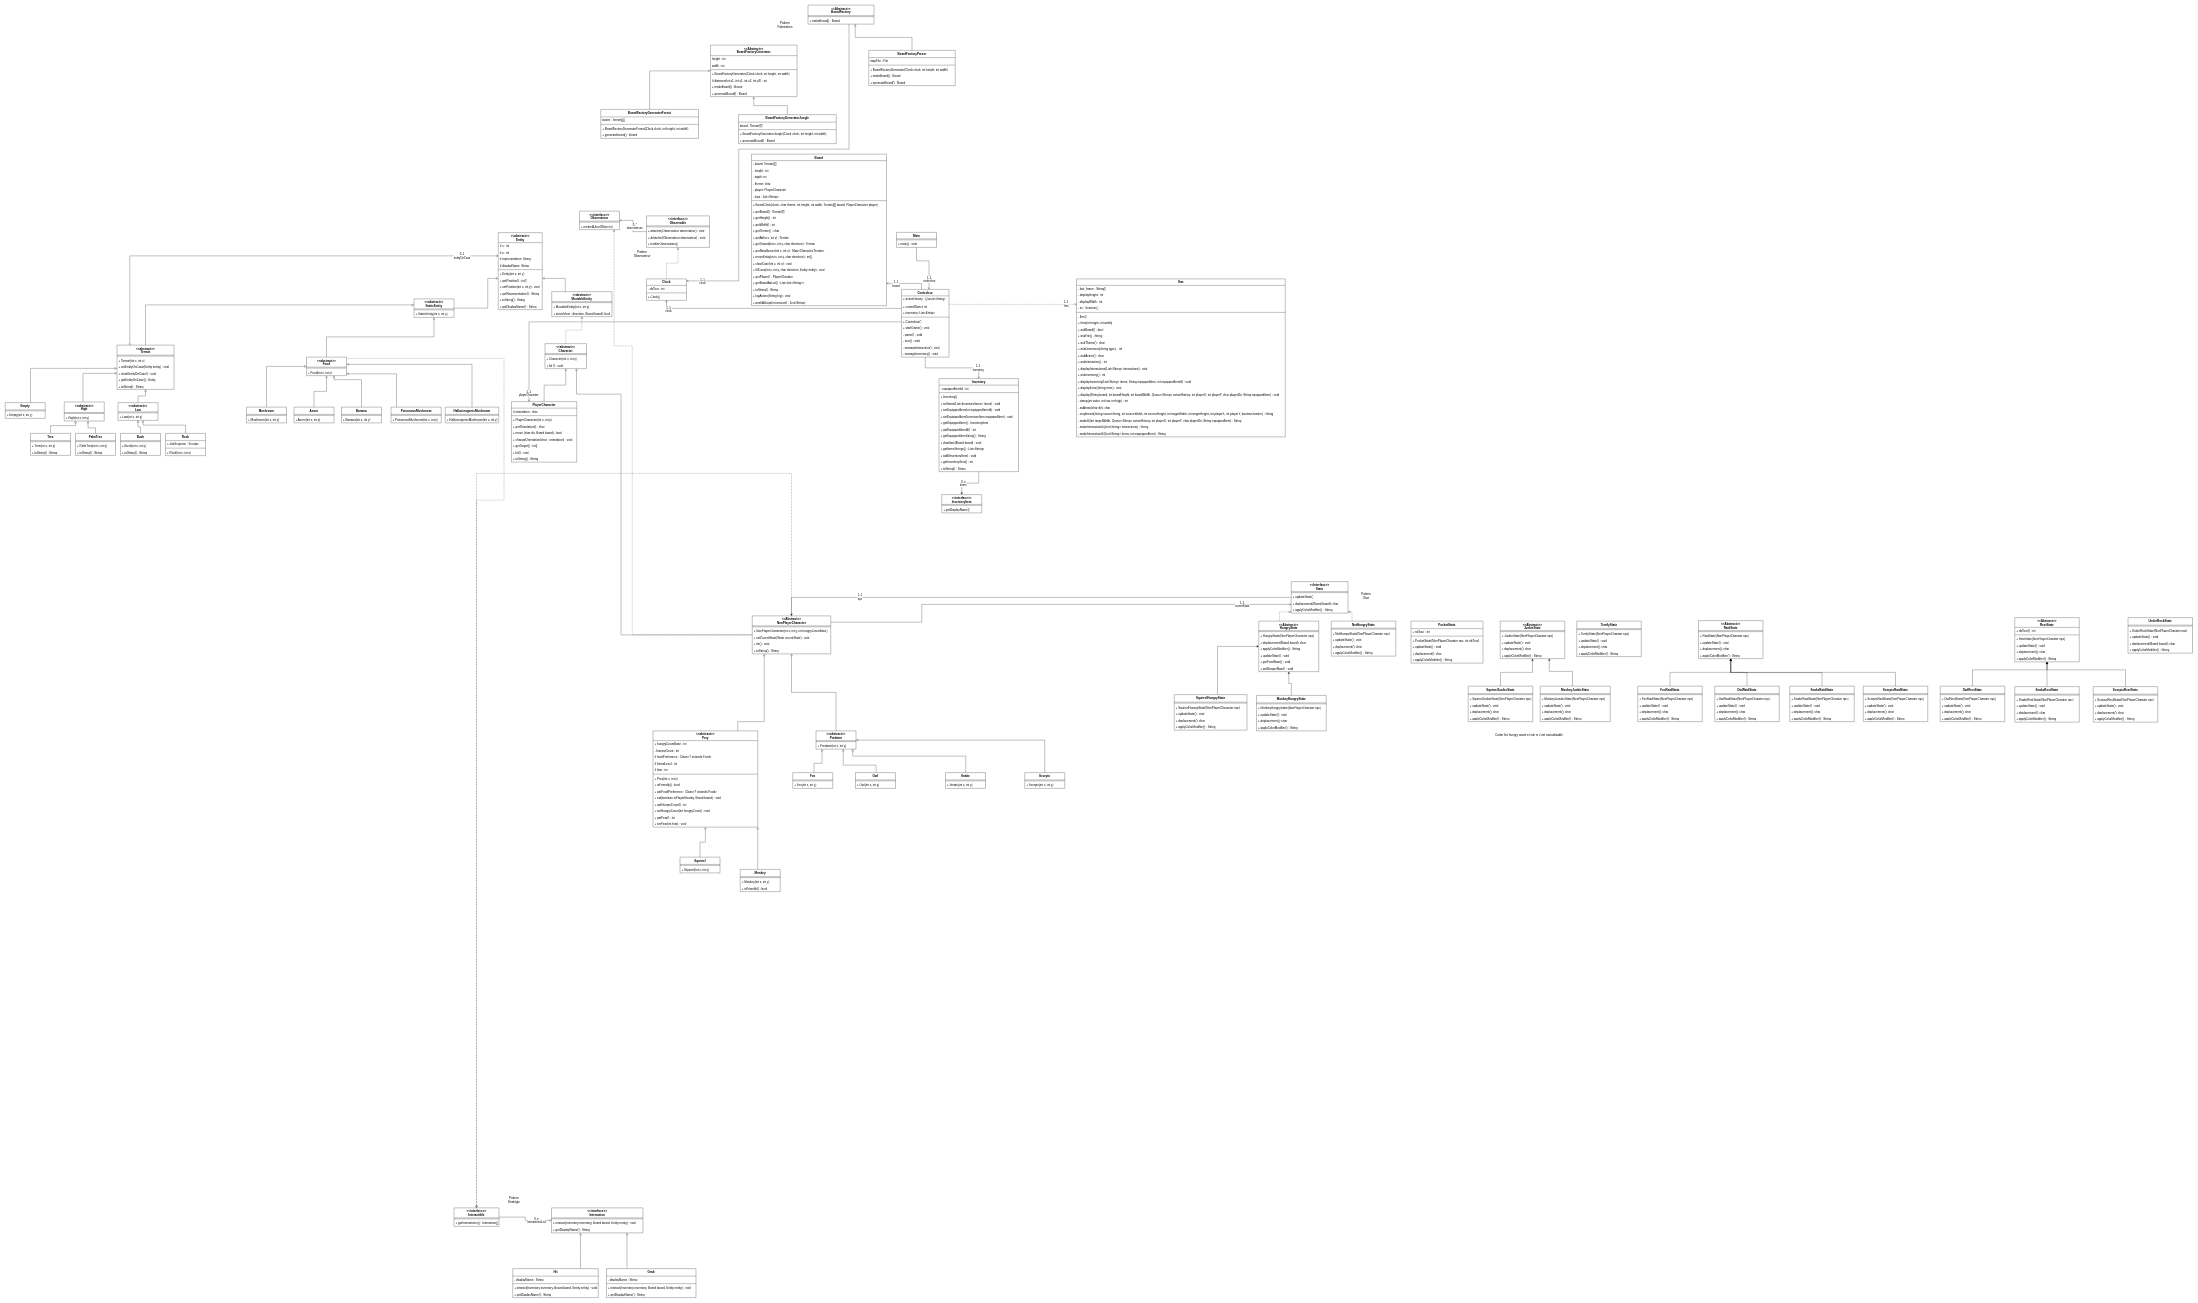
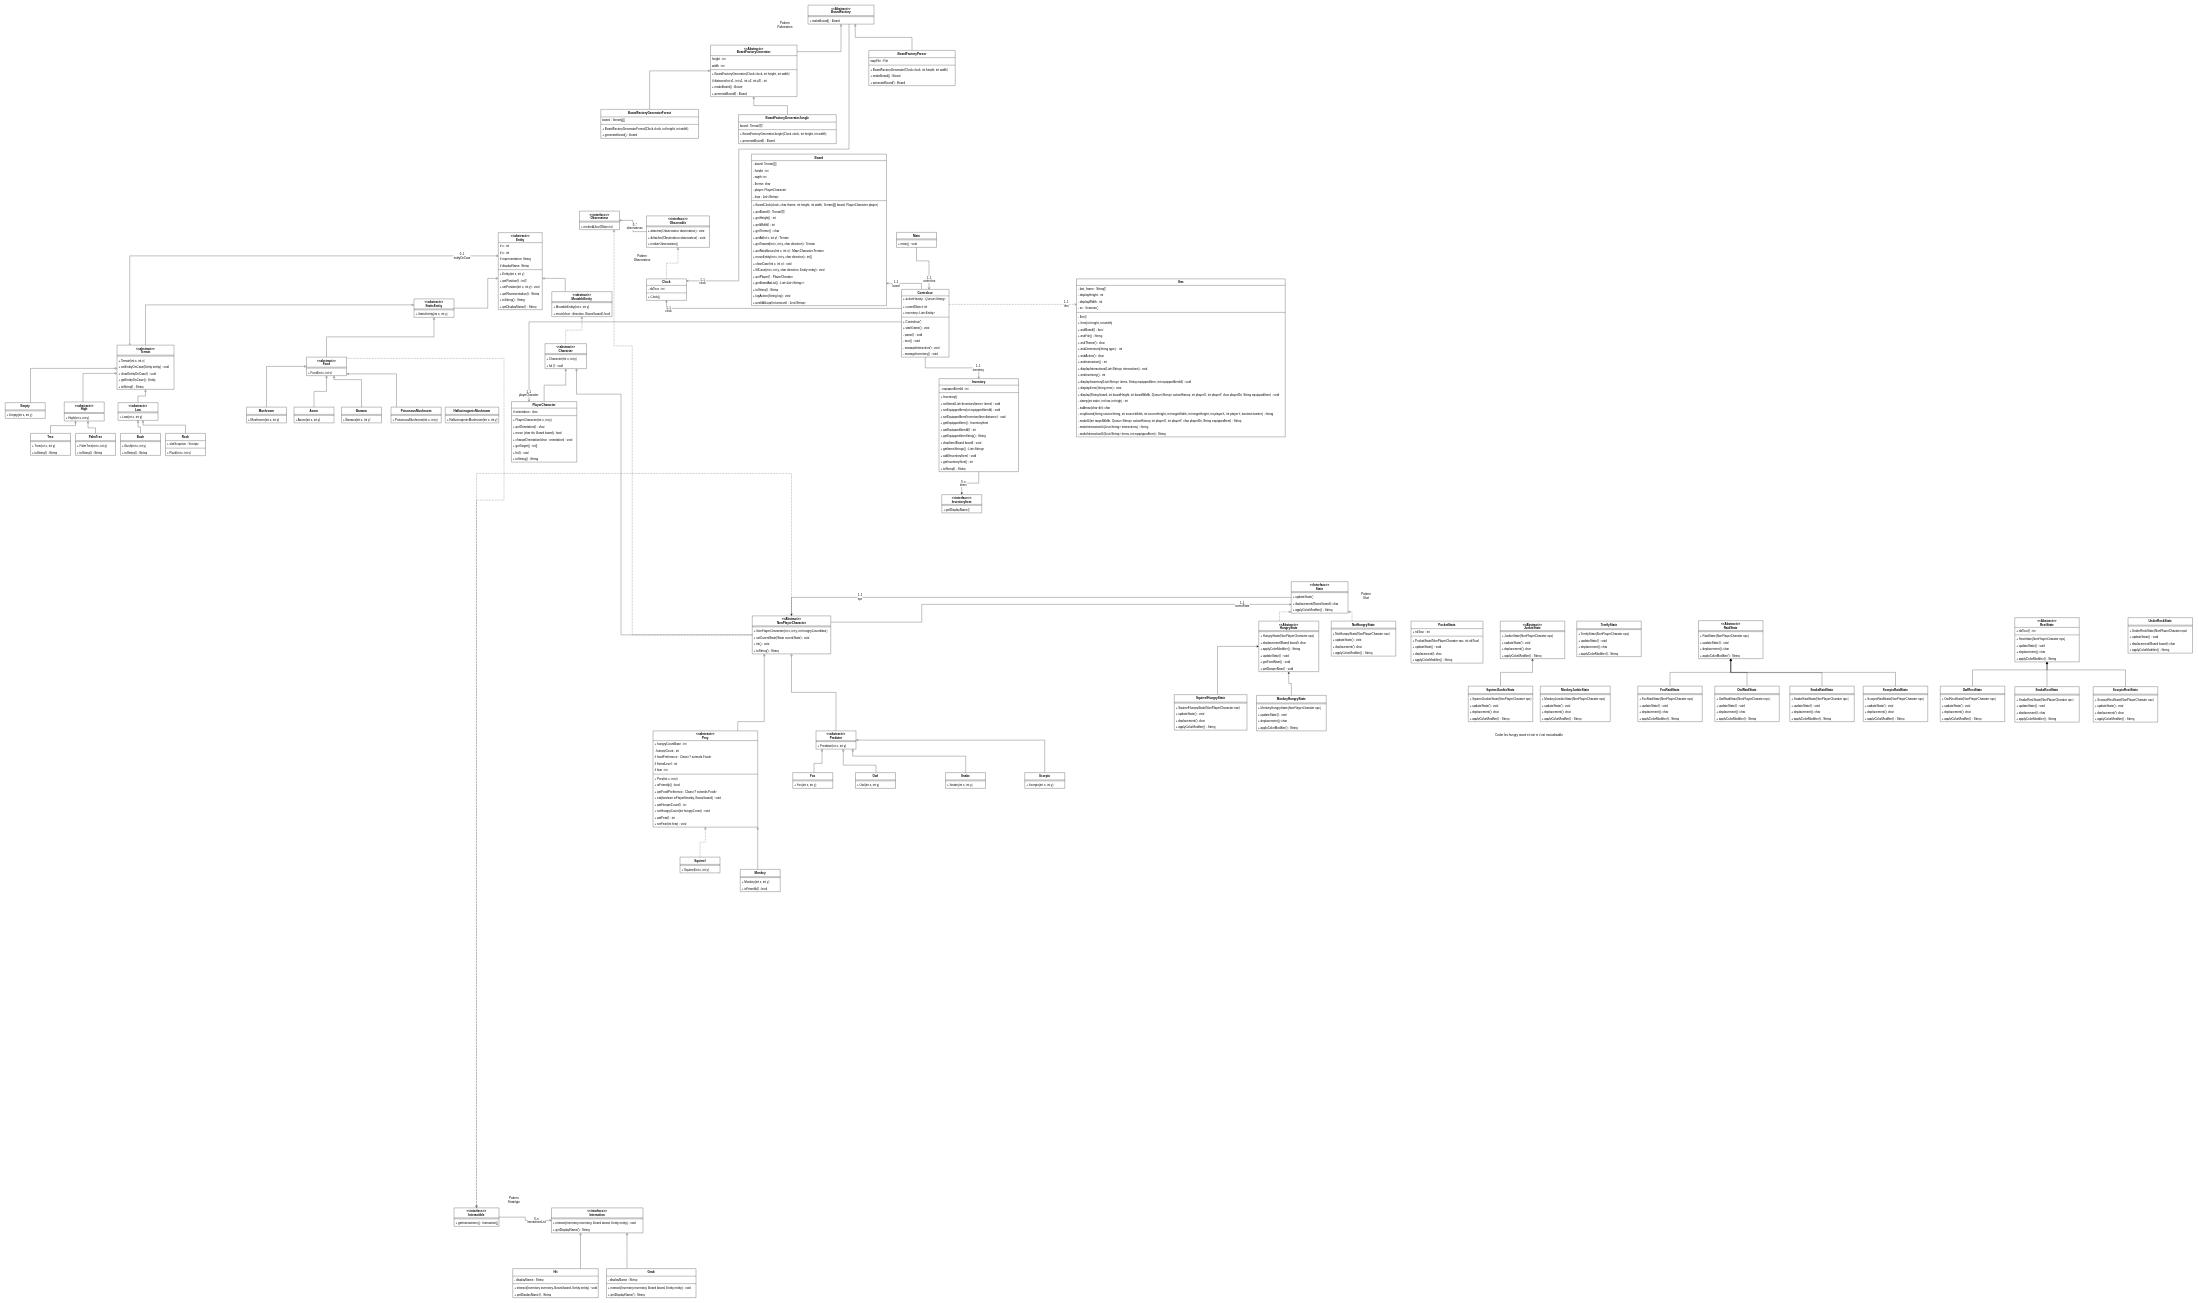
none -> (820, 52)
(642, 254) -> (642, 258)
(412, 364) -> none
(979, 418) -> (978, 417)
(1549, 661) -> none
(701, 842) -> (701, 842)
